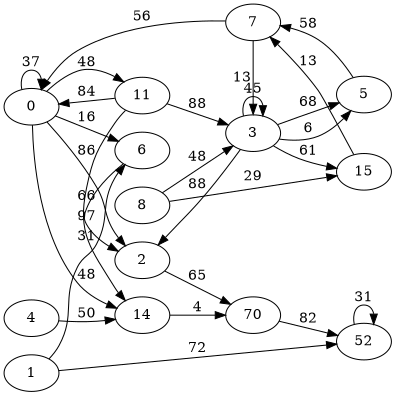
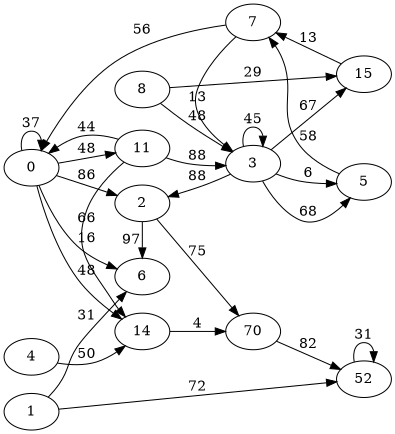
(87, 92) -> (87, 128)
(309, 151) -> (309, 106)
(91, 199) -> (142, 235)
(198, 276) -> (198, 252)
